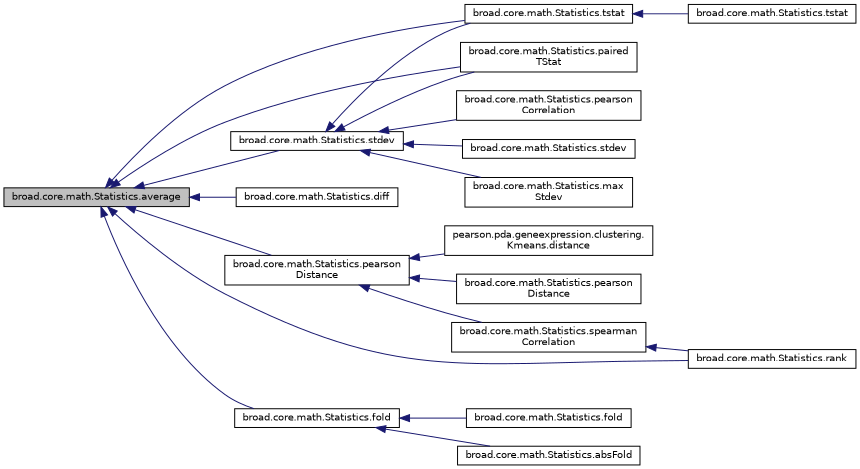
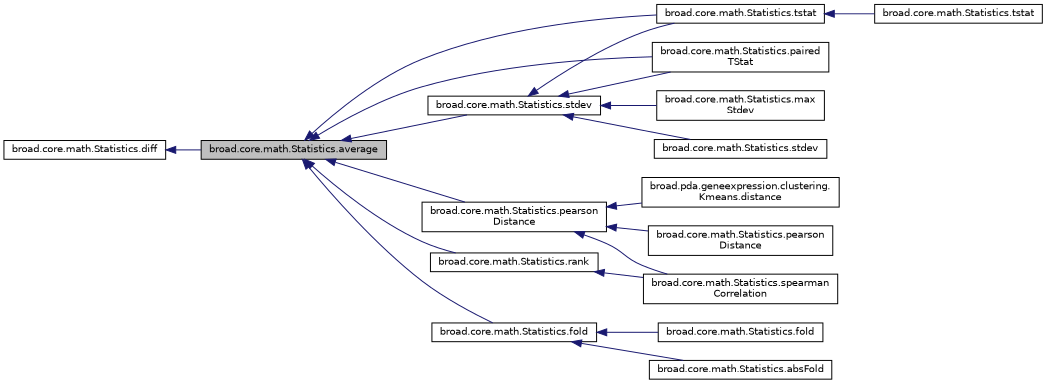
(549, 106) -> none
(218, 197) -> (188, 150)
(549, 241) -> (741, 192)
(672, 349) -> (624, 275)
